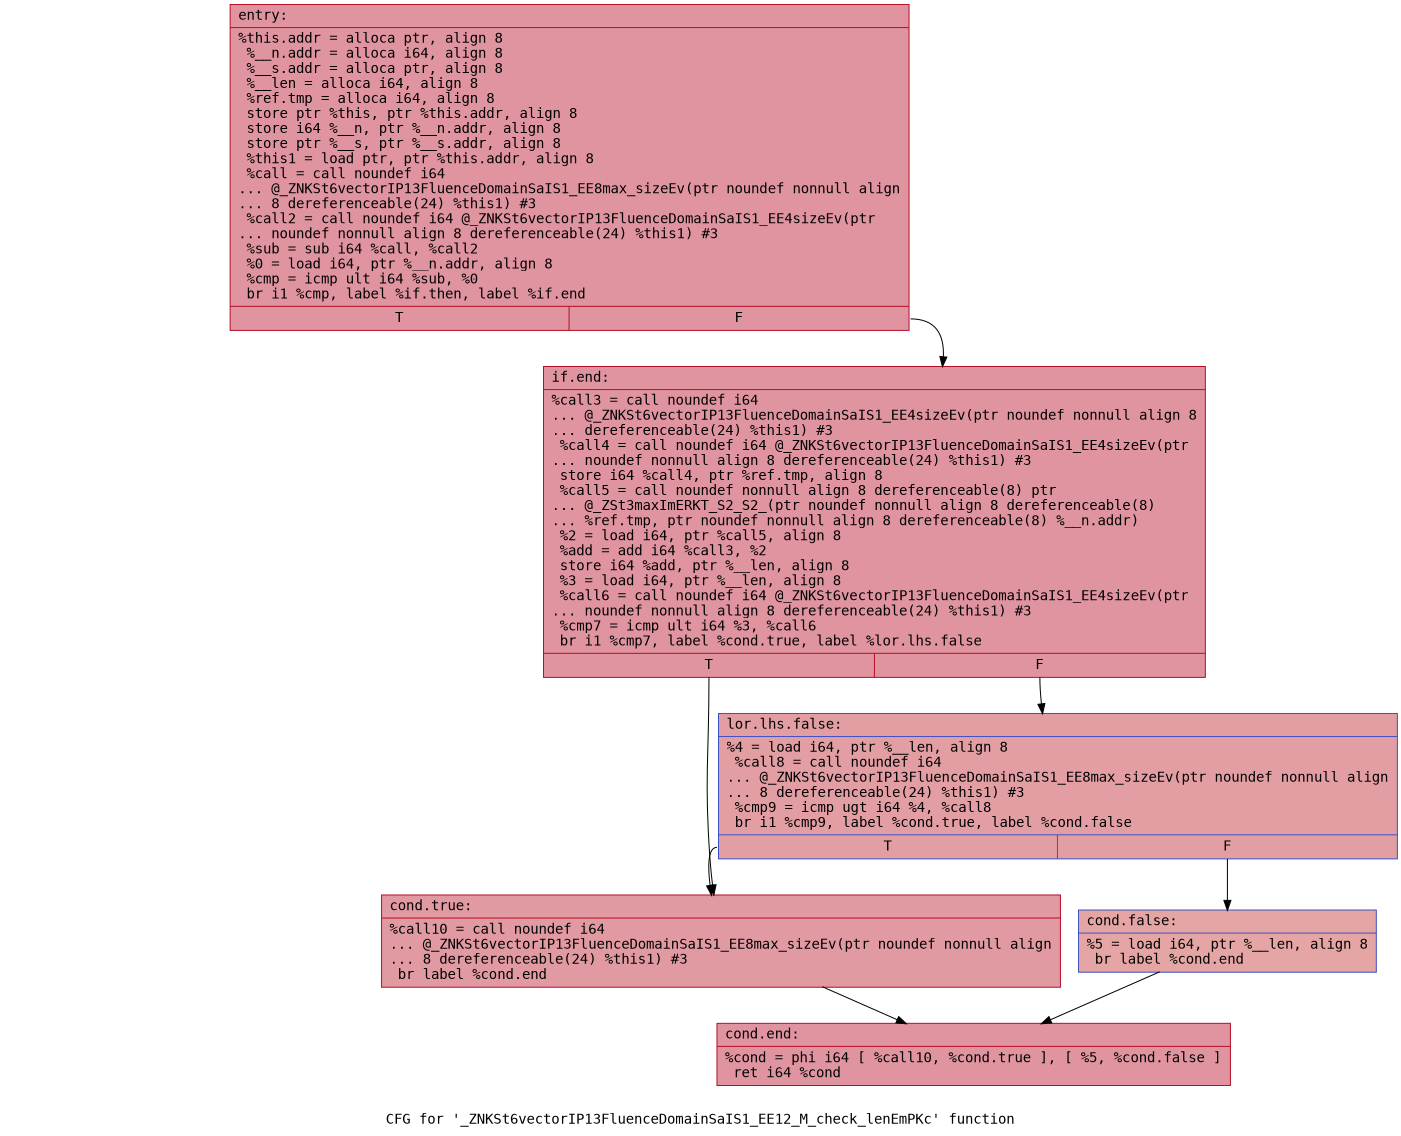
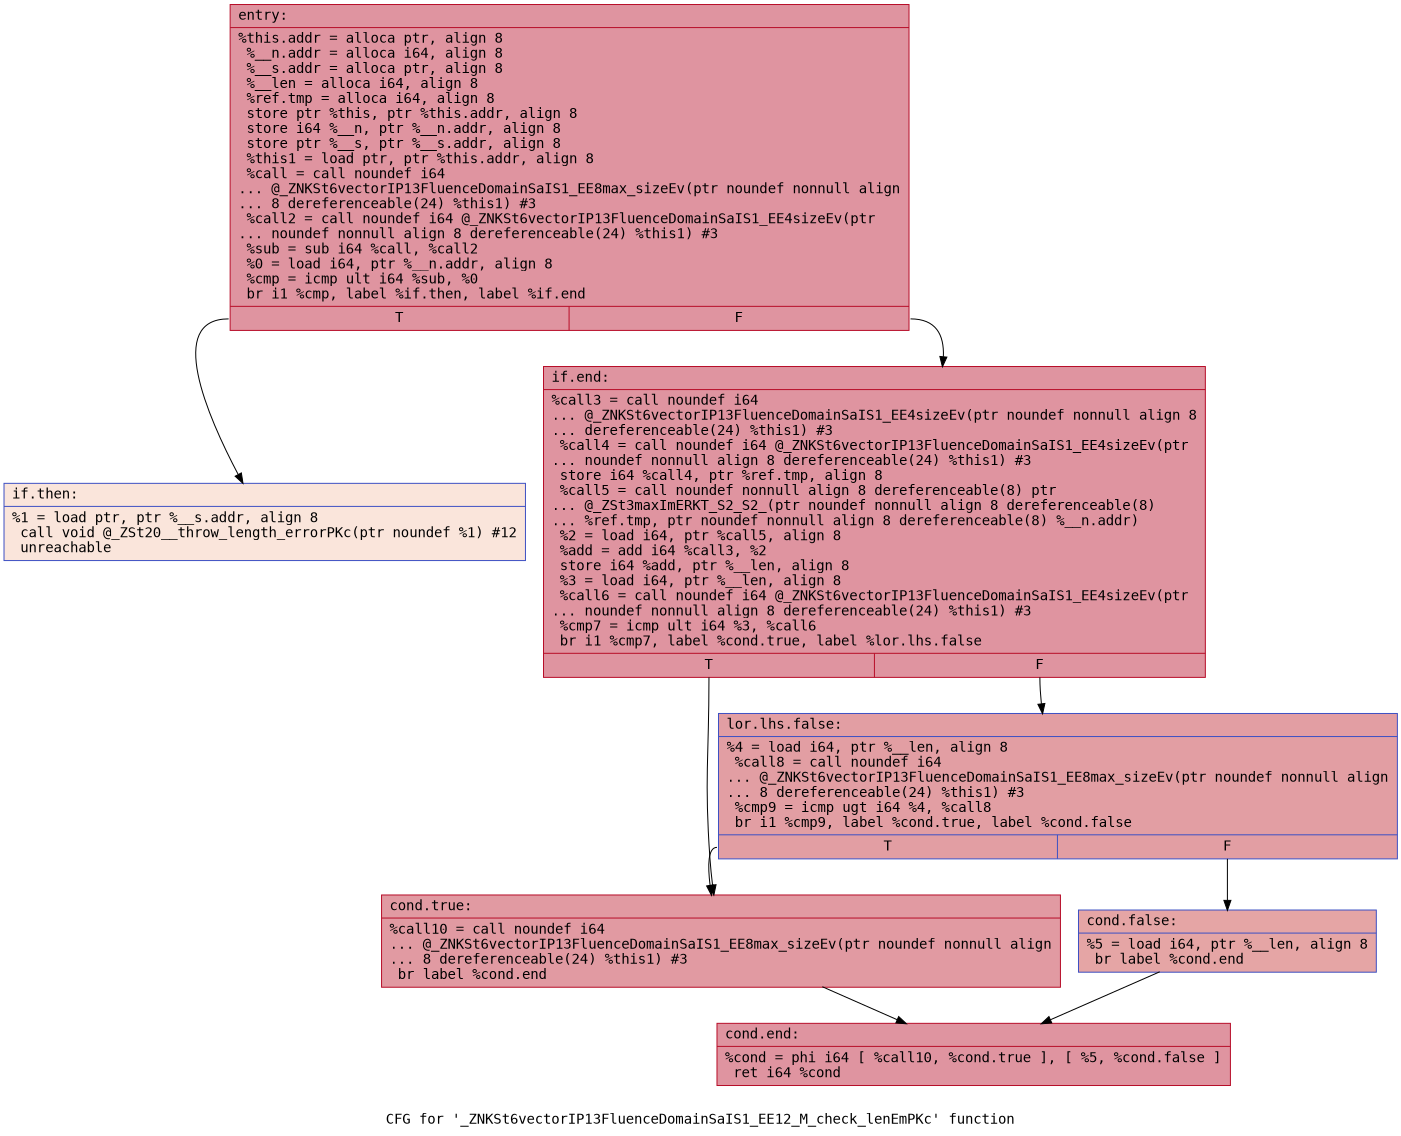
none -> (265, 522)
